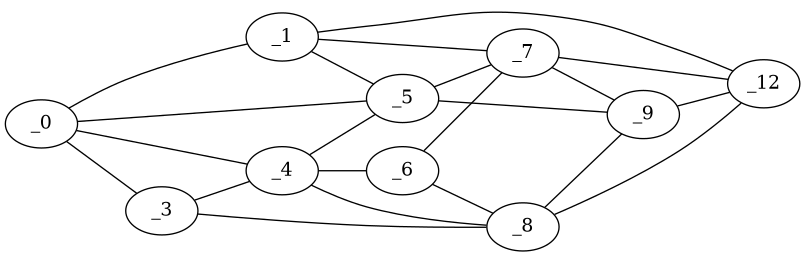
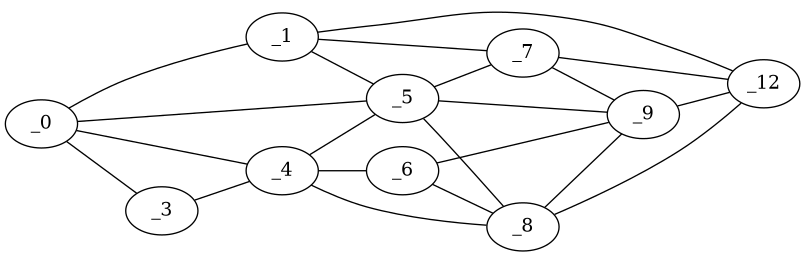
(463, 112) -> (523, 143)
(342, 224) -> (468, 166)
